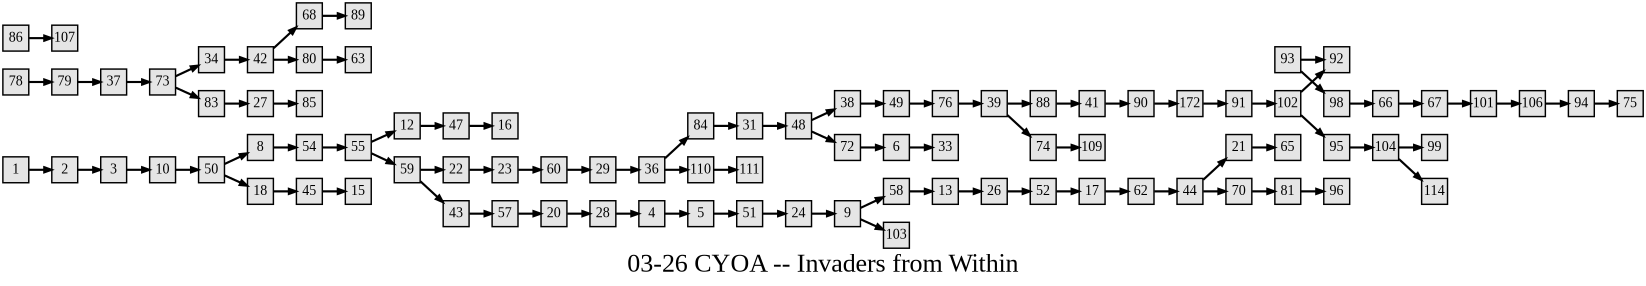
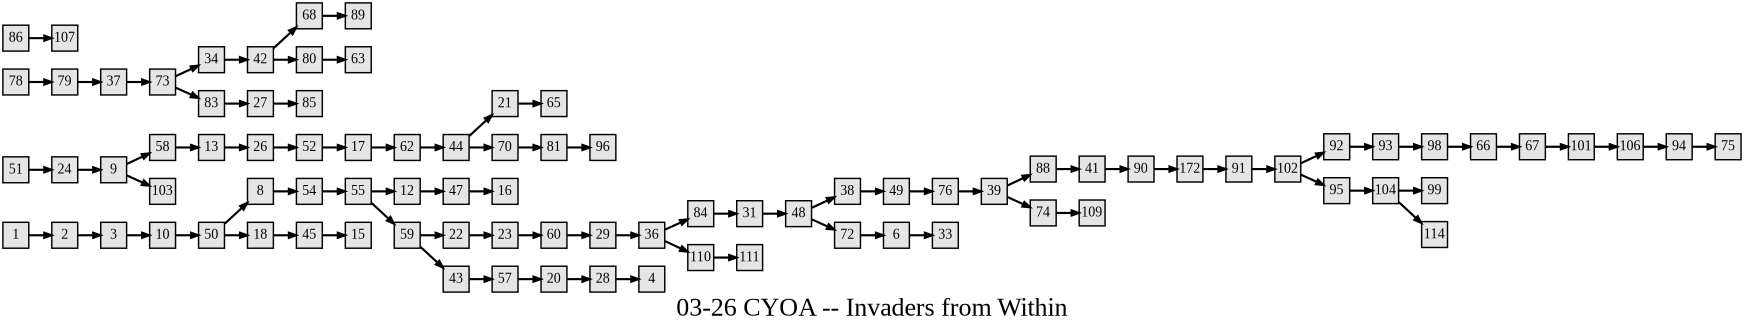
(1309, 60) -> (1358, 147)
(701, 214) -> none
